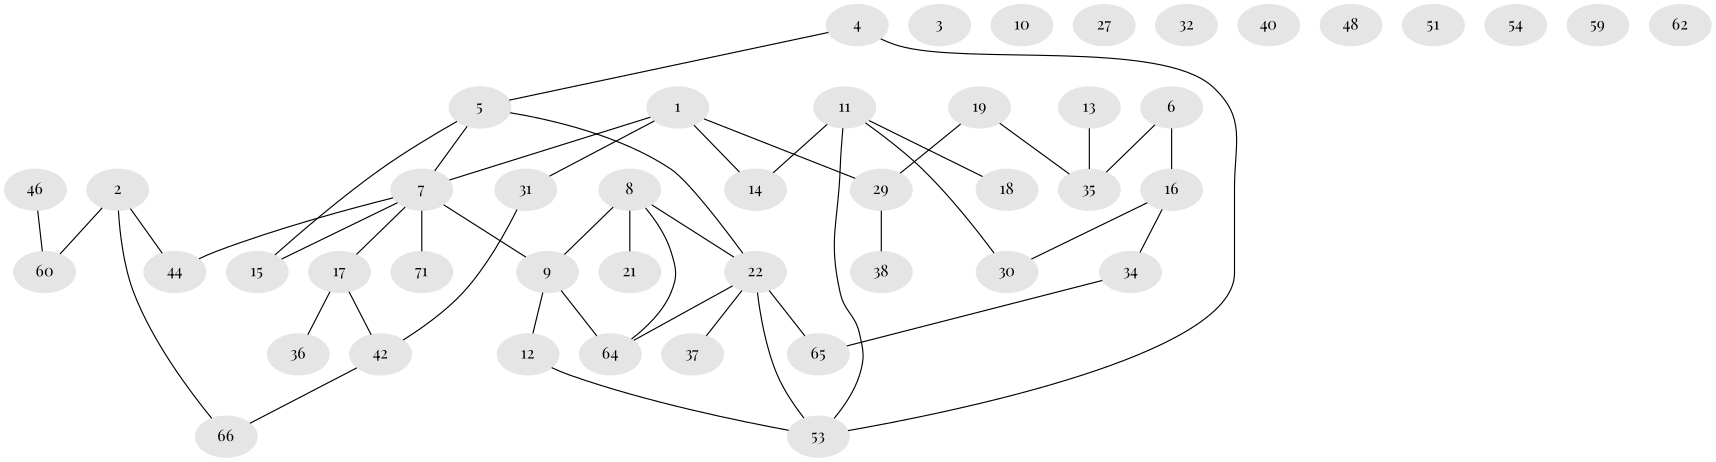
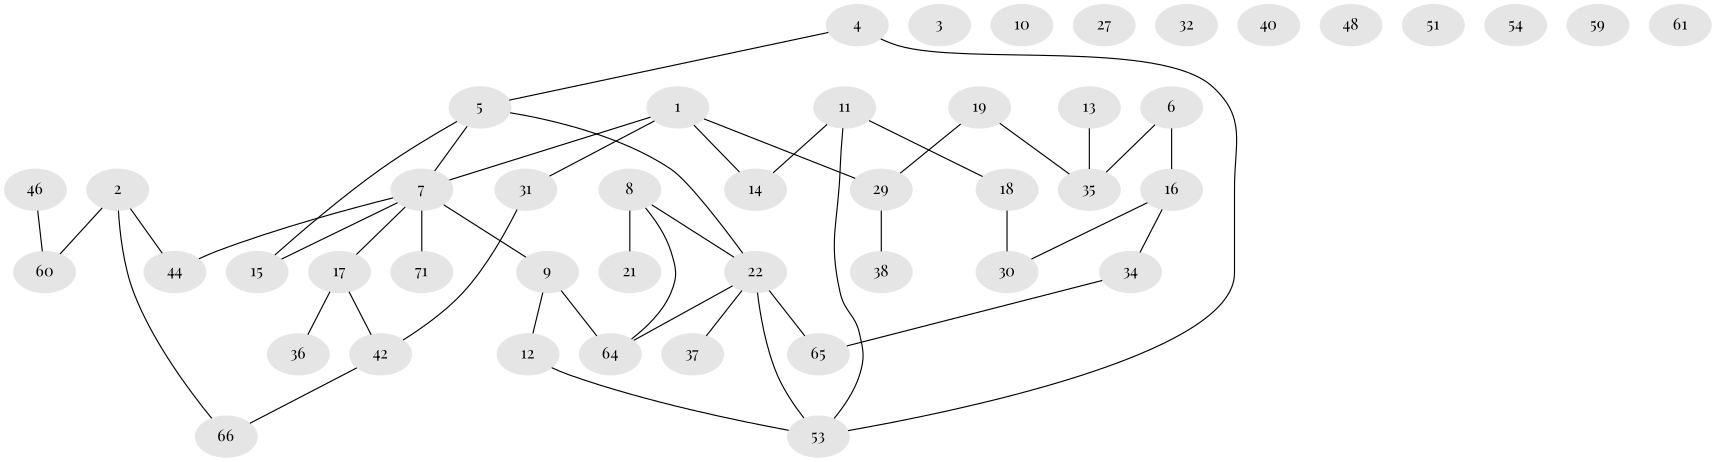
(1680, 25) -> (1680, 25)
(935, 182) -> (1007, 231)
(589, 231) -> none
